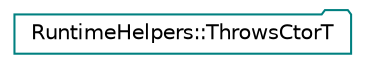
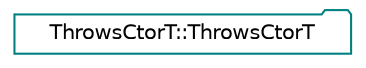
(183, 34) -> (183, 34)
